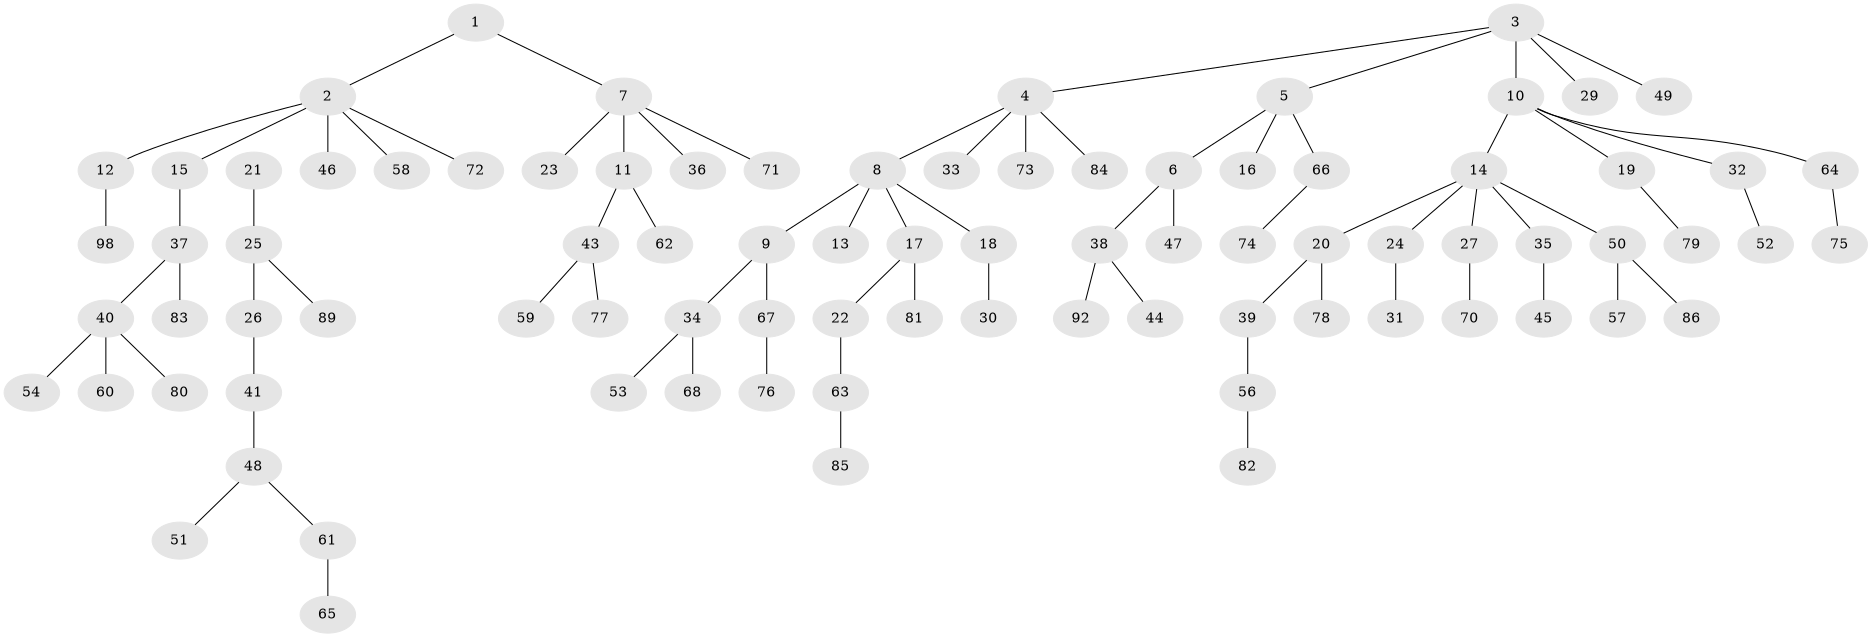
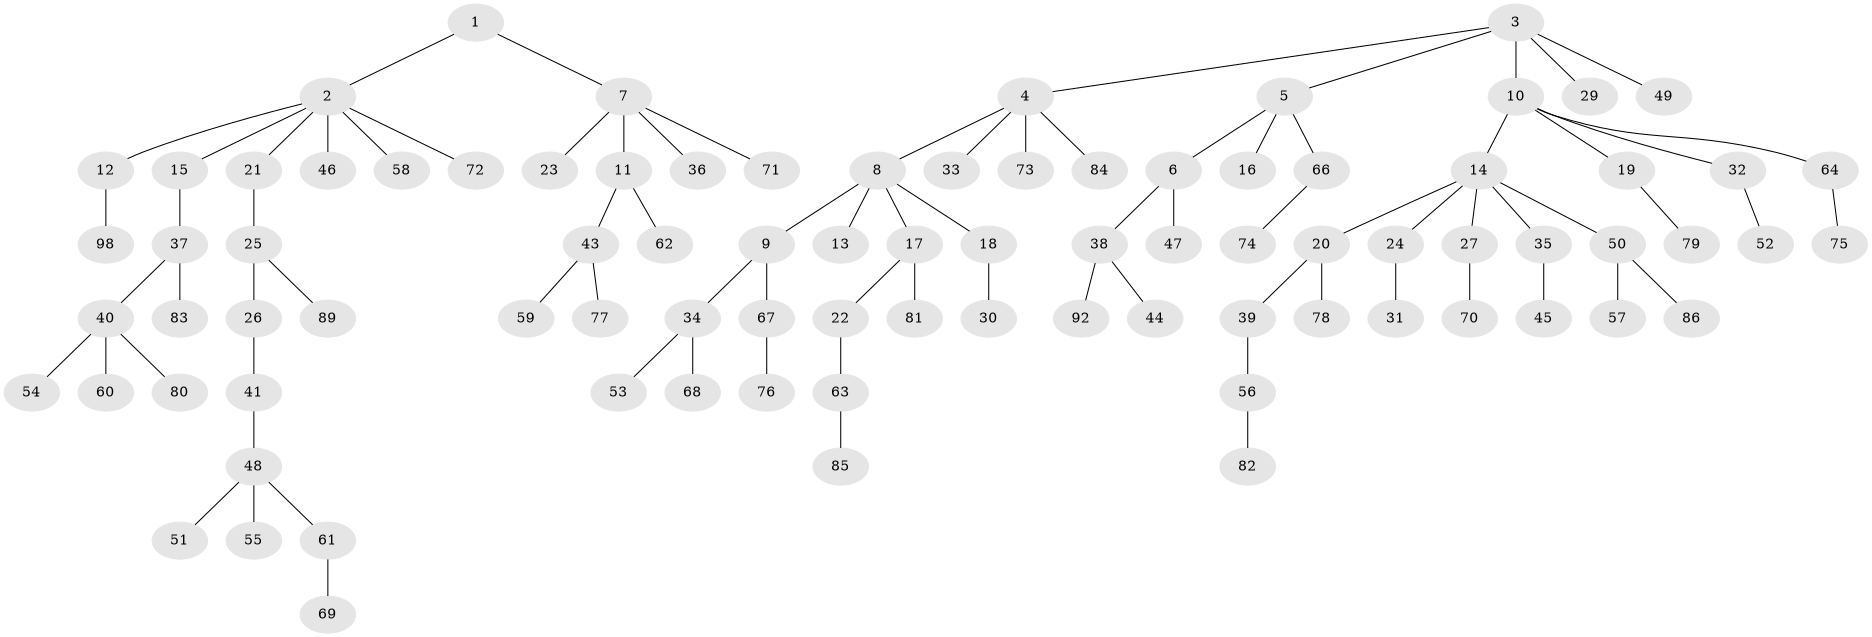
none -> (291, 134)
none -> (254, 541)
(328, 615) -> (328, 615)
